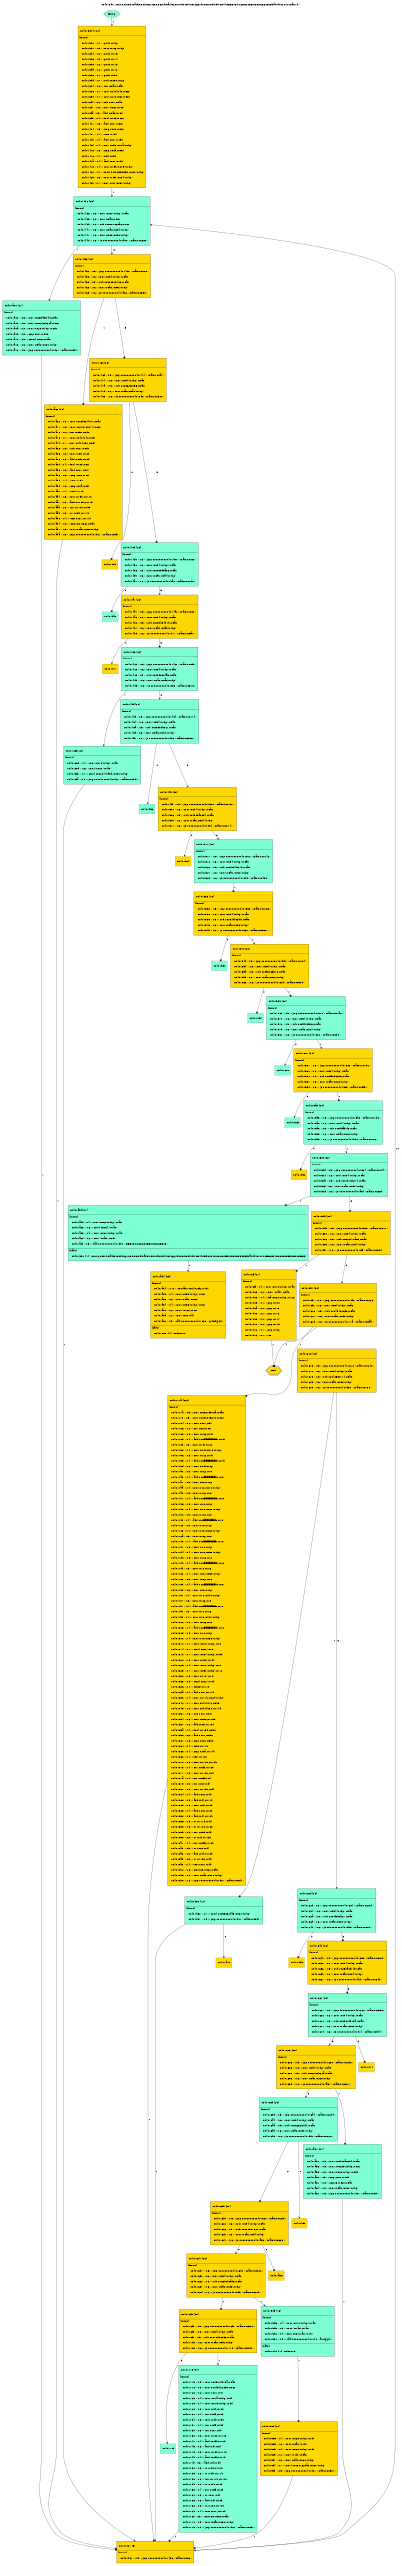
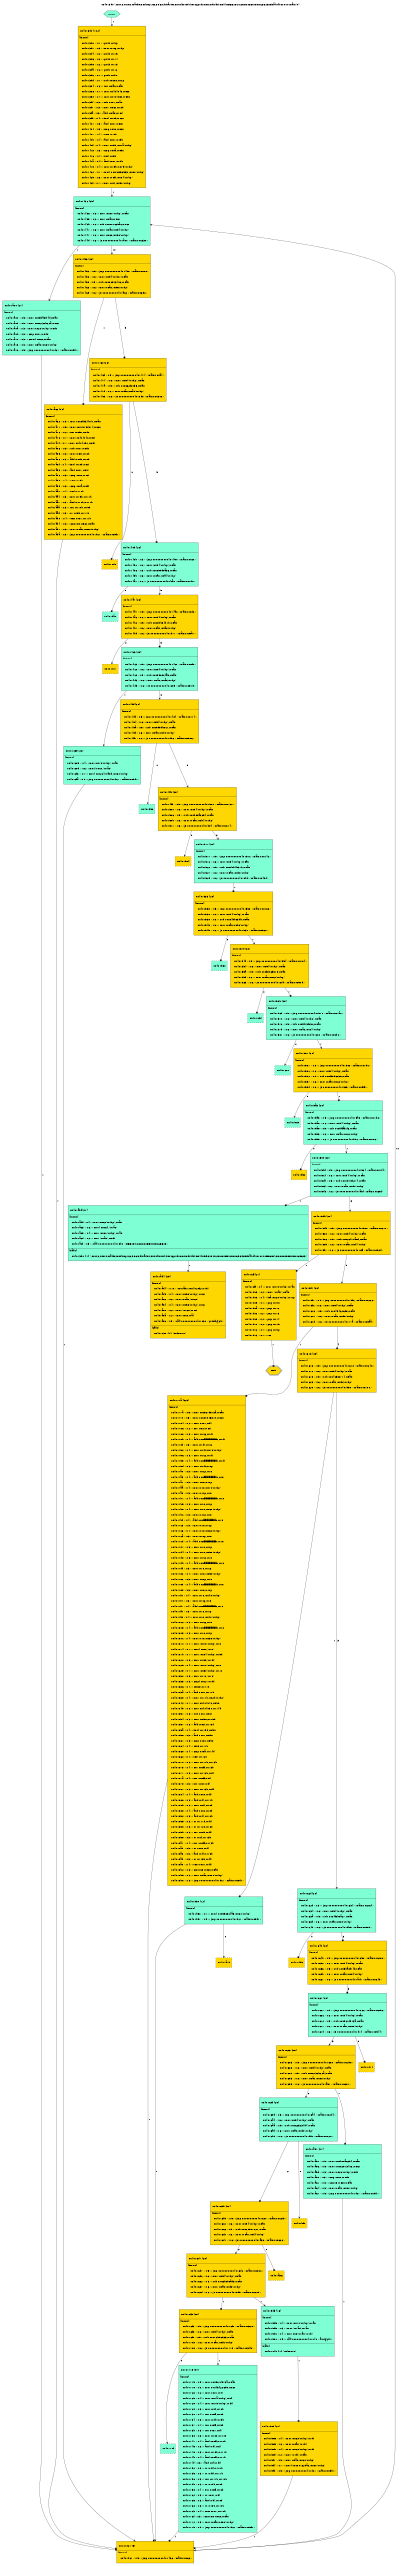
(112, 14) -> (112, 14)
(160, 721) -> (160, 721)
(350, 1203) -> (350, 1203)
(291, 1341) -> (337, 1337)
